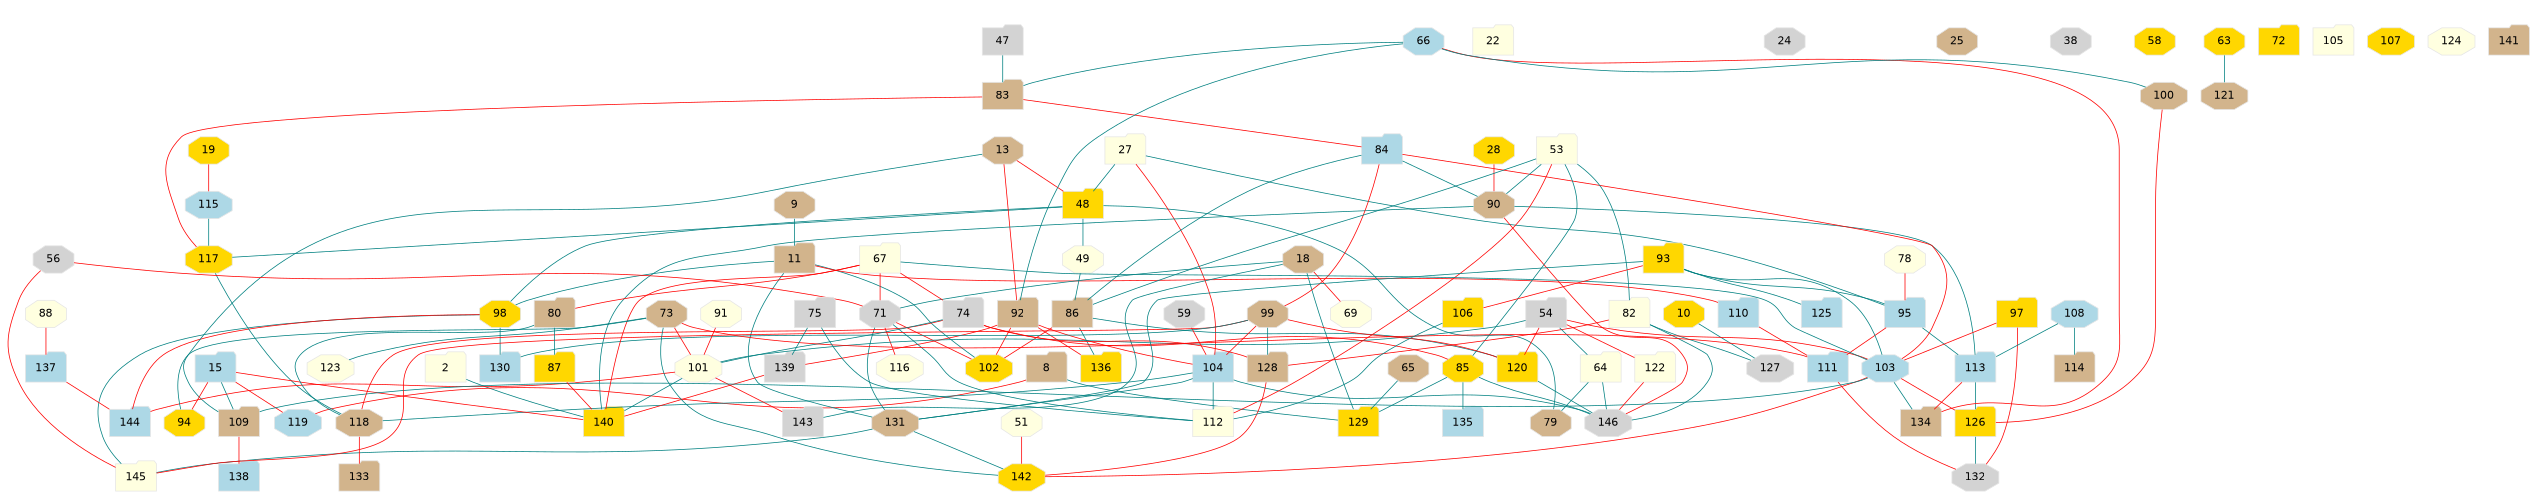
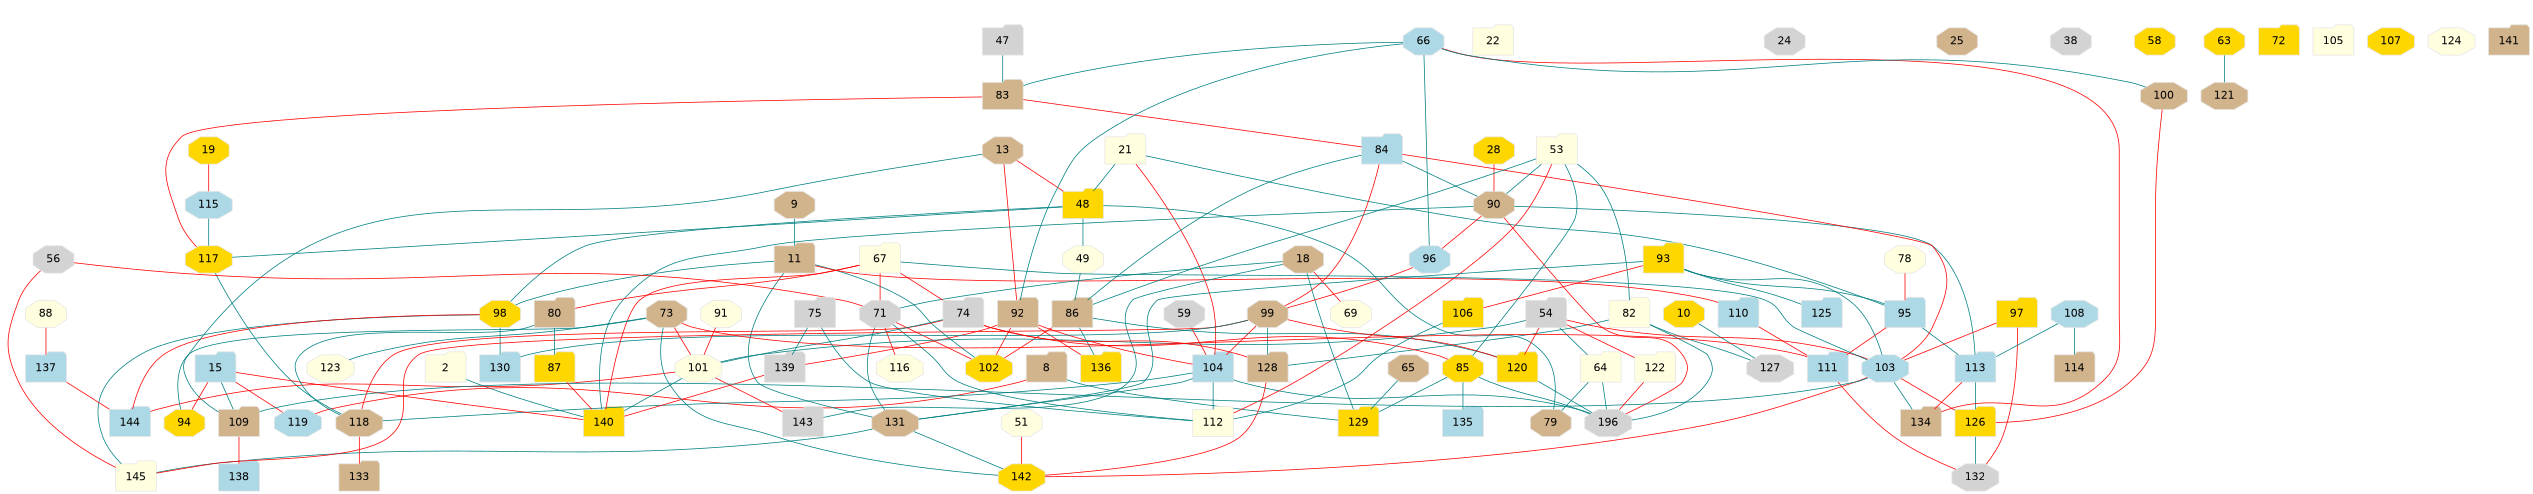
(1125, 150) -> (1125, 150)
none -> (1430, 259)
(1433, 347) -> (1433, 347)
(1608, 423) -> (1608, 423)
